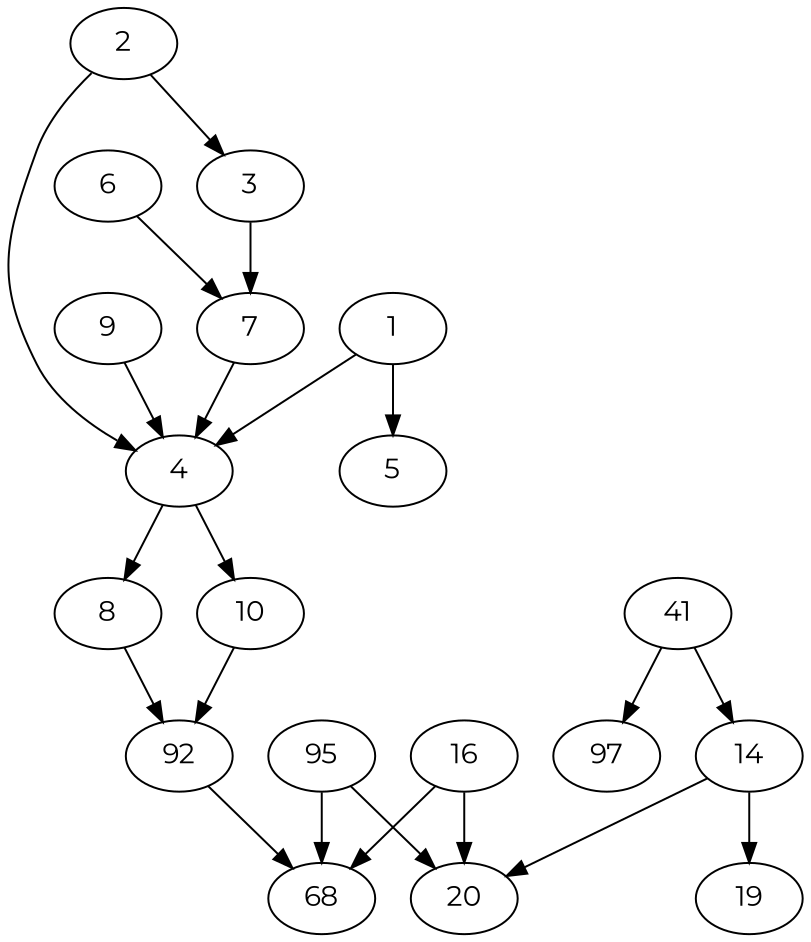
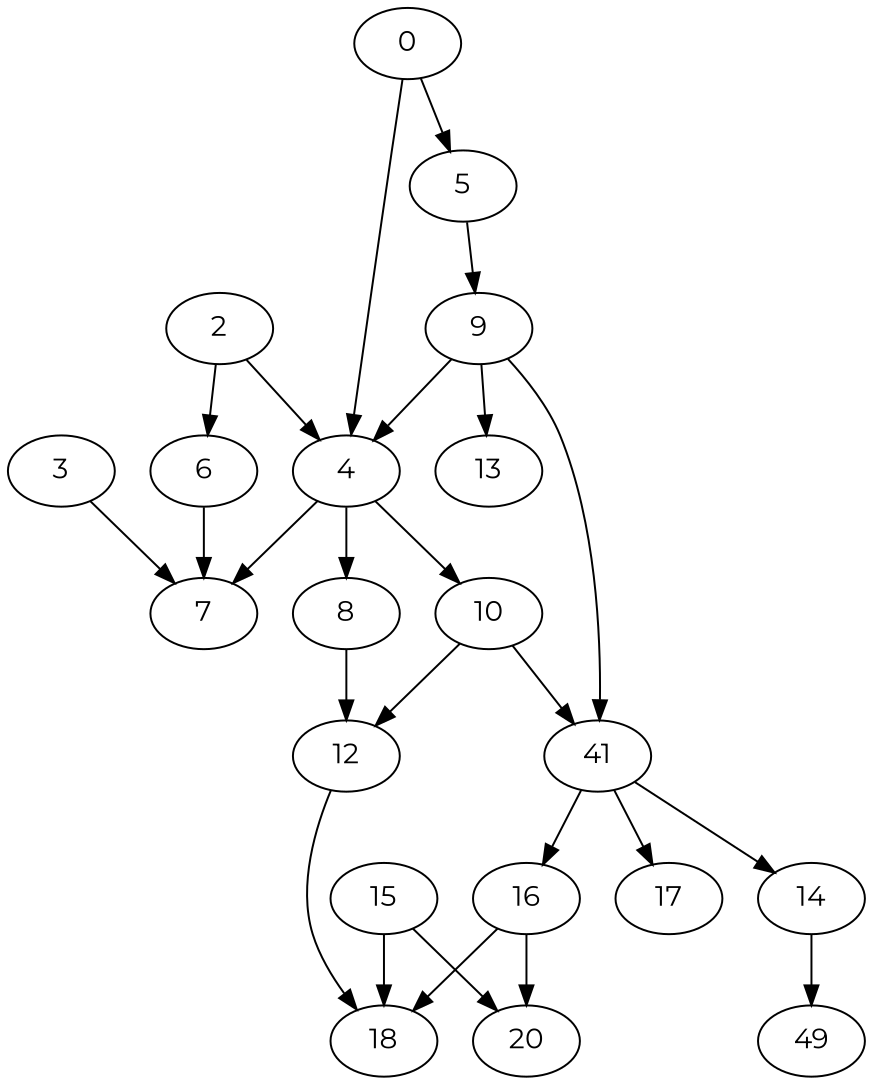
(180, 107) -> (213, 390)
none -> (470, 248)
(393, 329) -> (408, 44)
(219, 391) -> (282, 535)
none -> (489, 471)
none -> (585, 520)
none -> (537, 677)
(179, 756) -> (346, 756)
(322, 756) -> (384, 899)
(607, 756) -> (669, 899)
none -> (567, 818)
(616, 823) -> none
(322, 899) -> (384, 1041)
(749, 899) -> (811, 1041)
